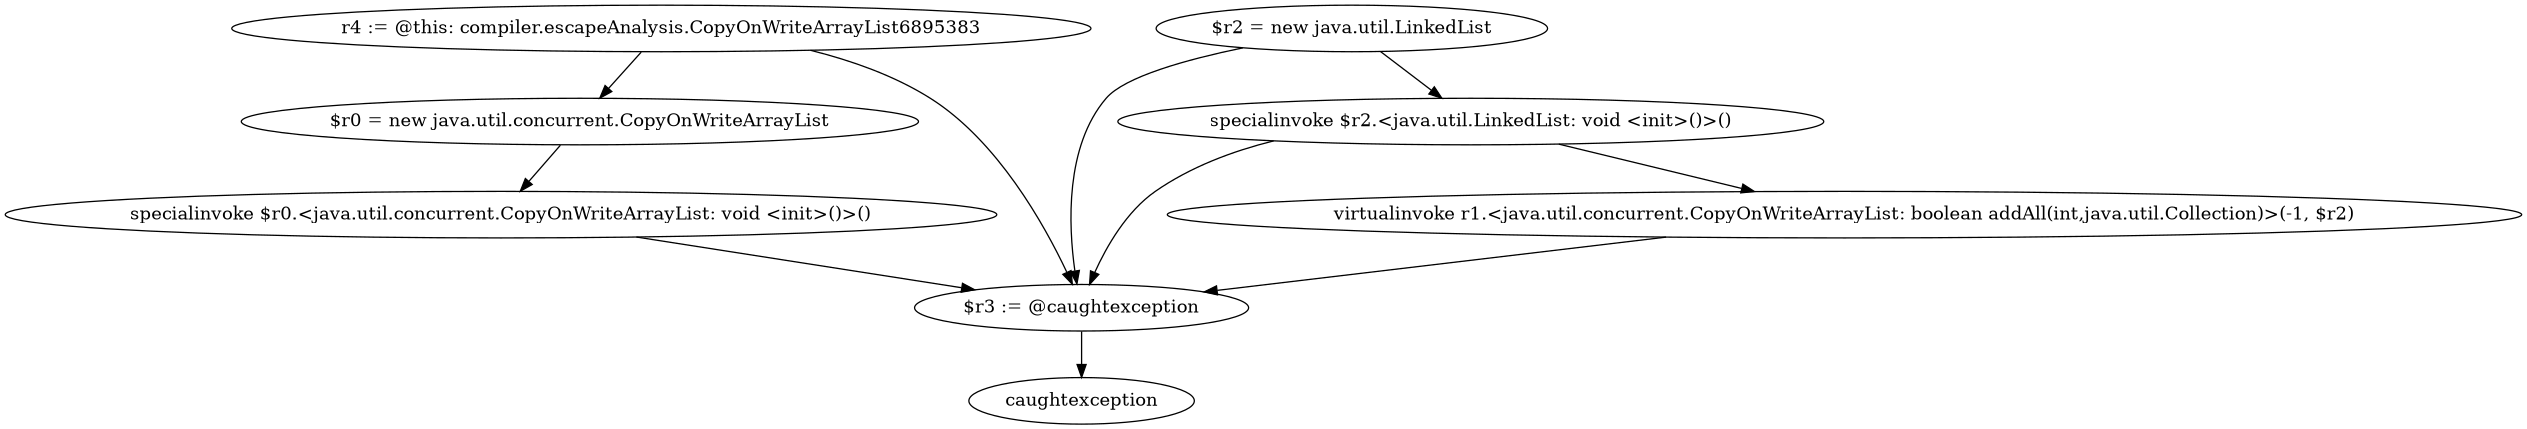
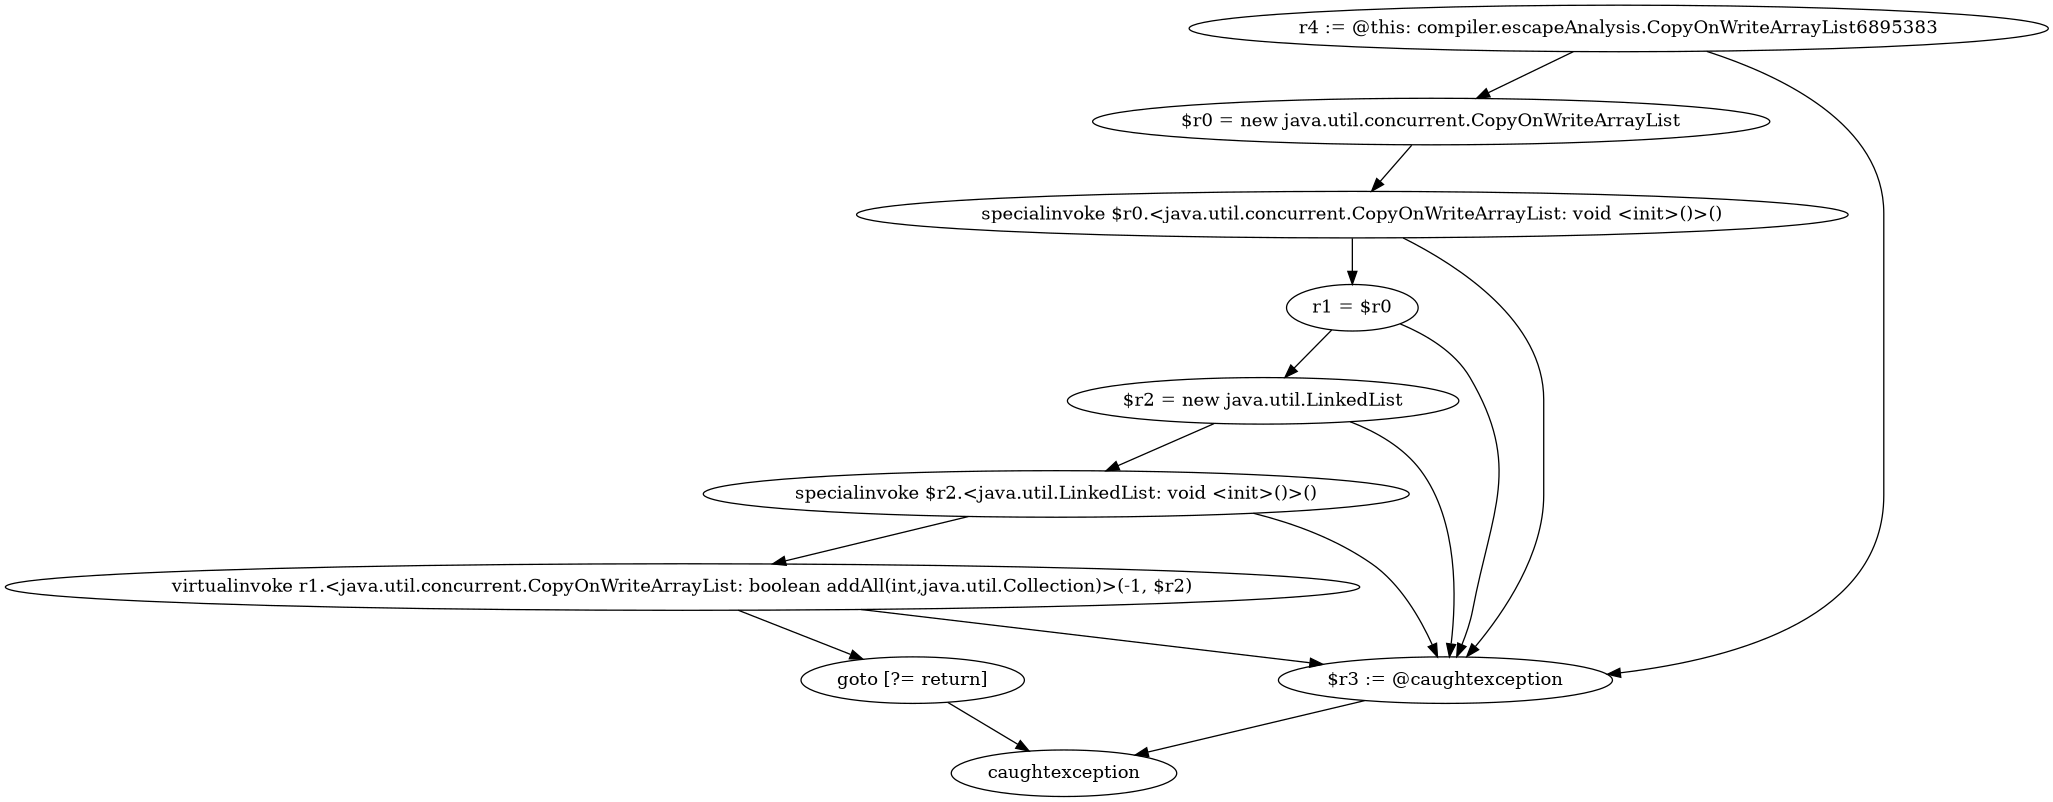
none -> (1352, 308)
none -> (913, 680)
